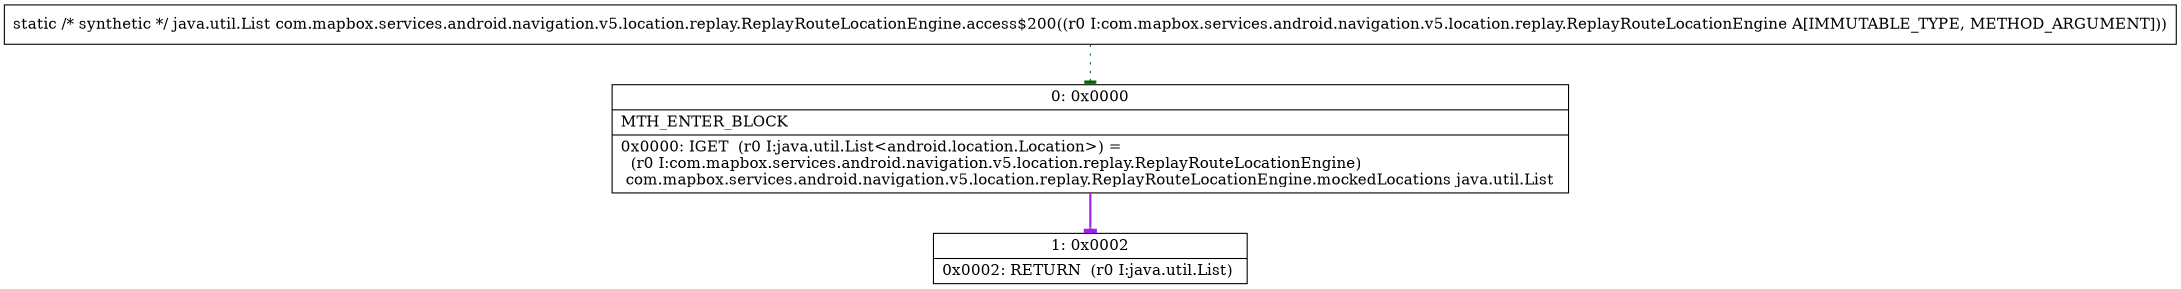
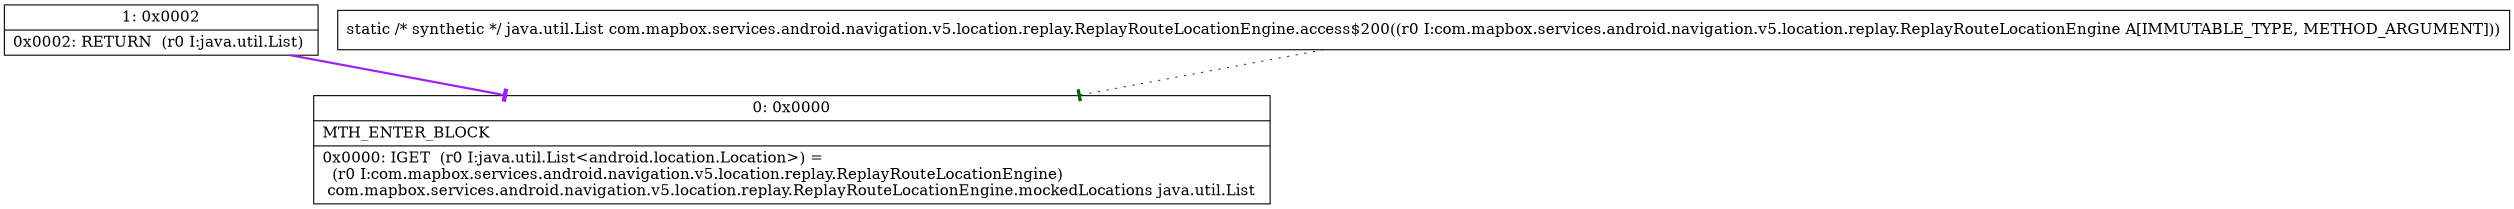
(1090, 210) -> (396, 75)
